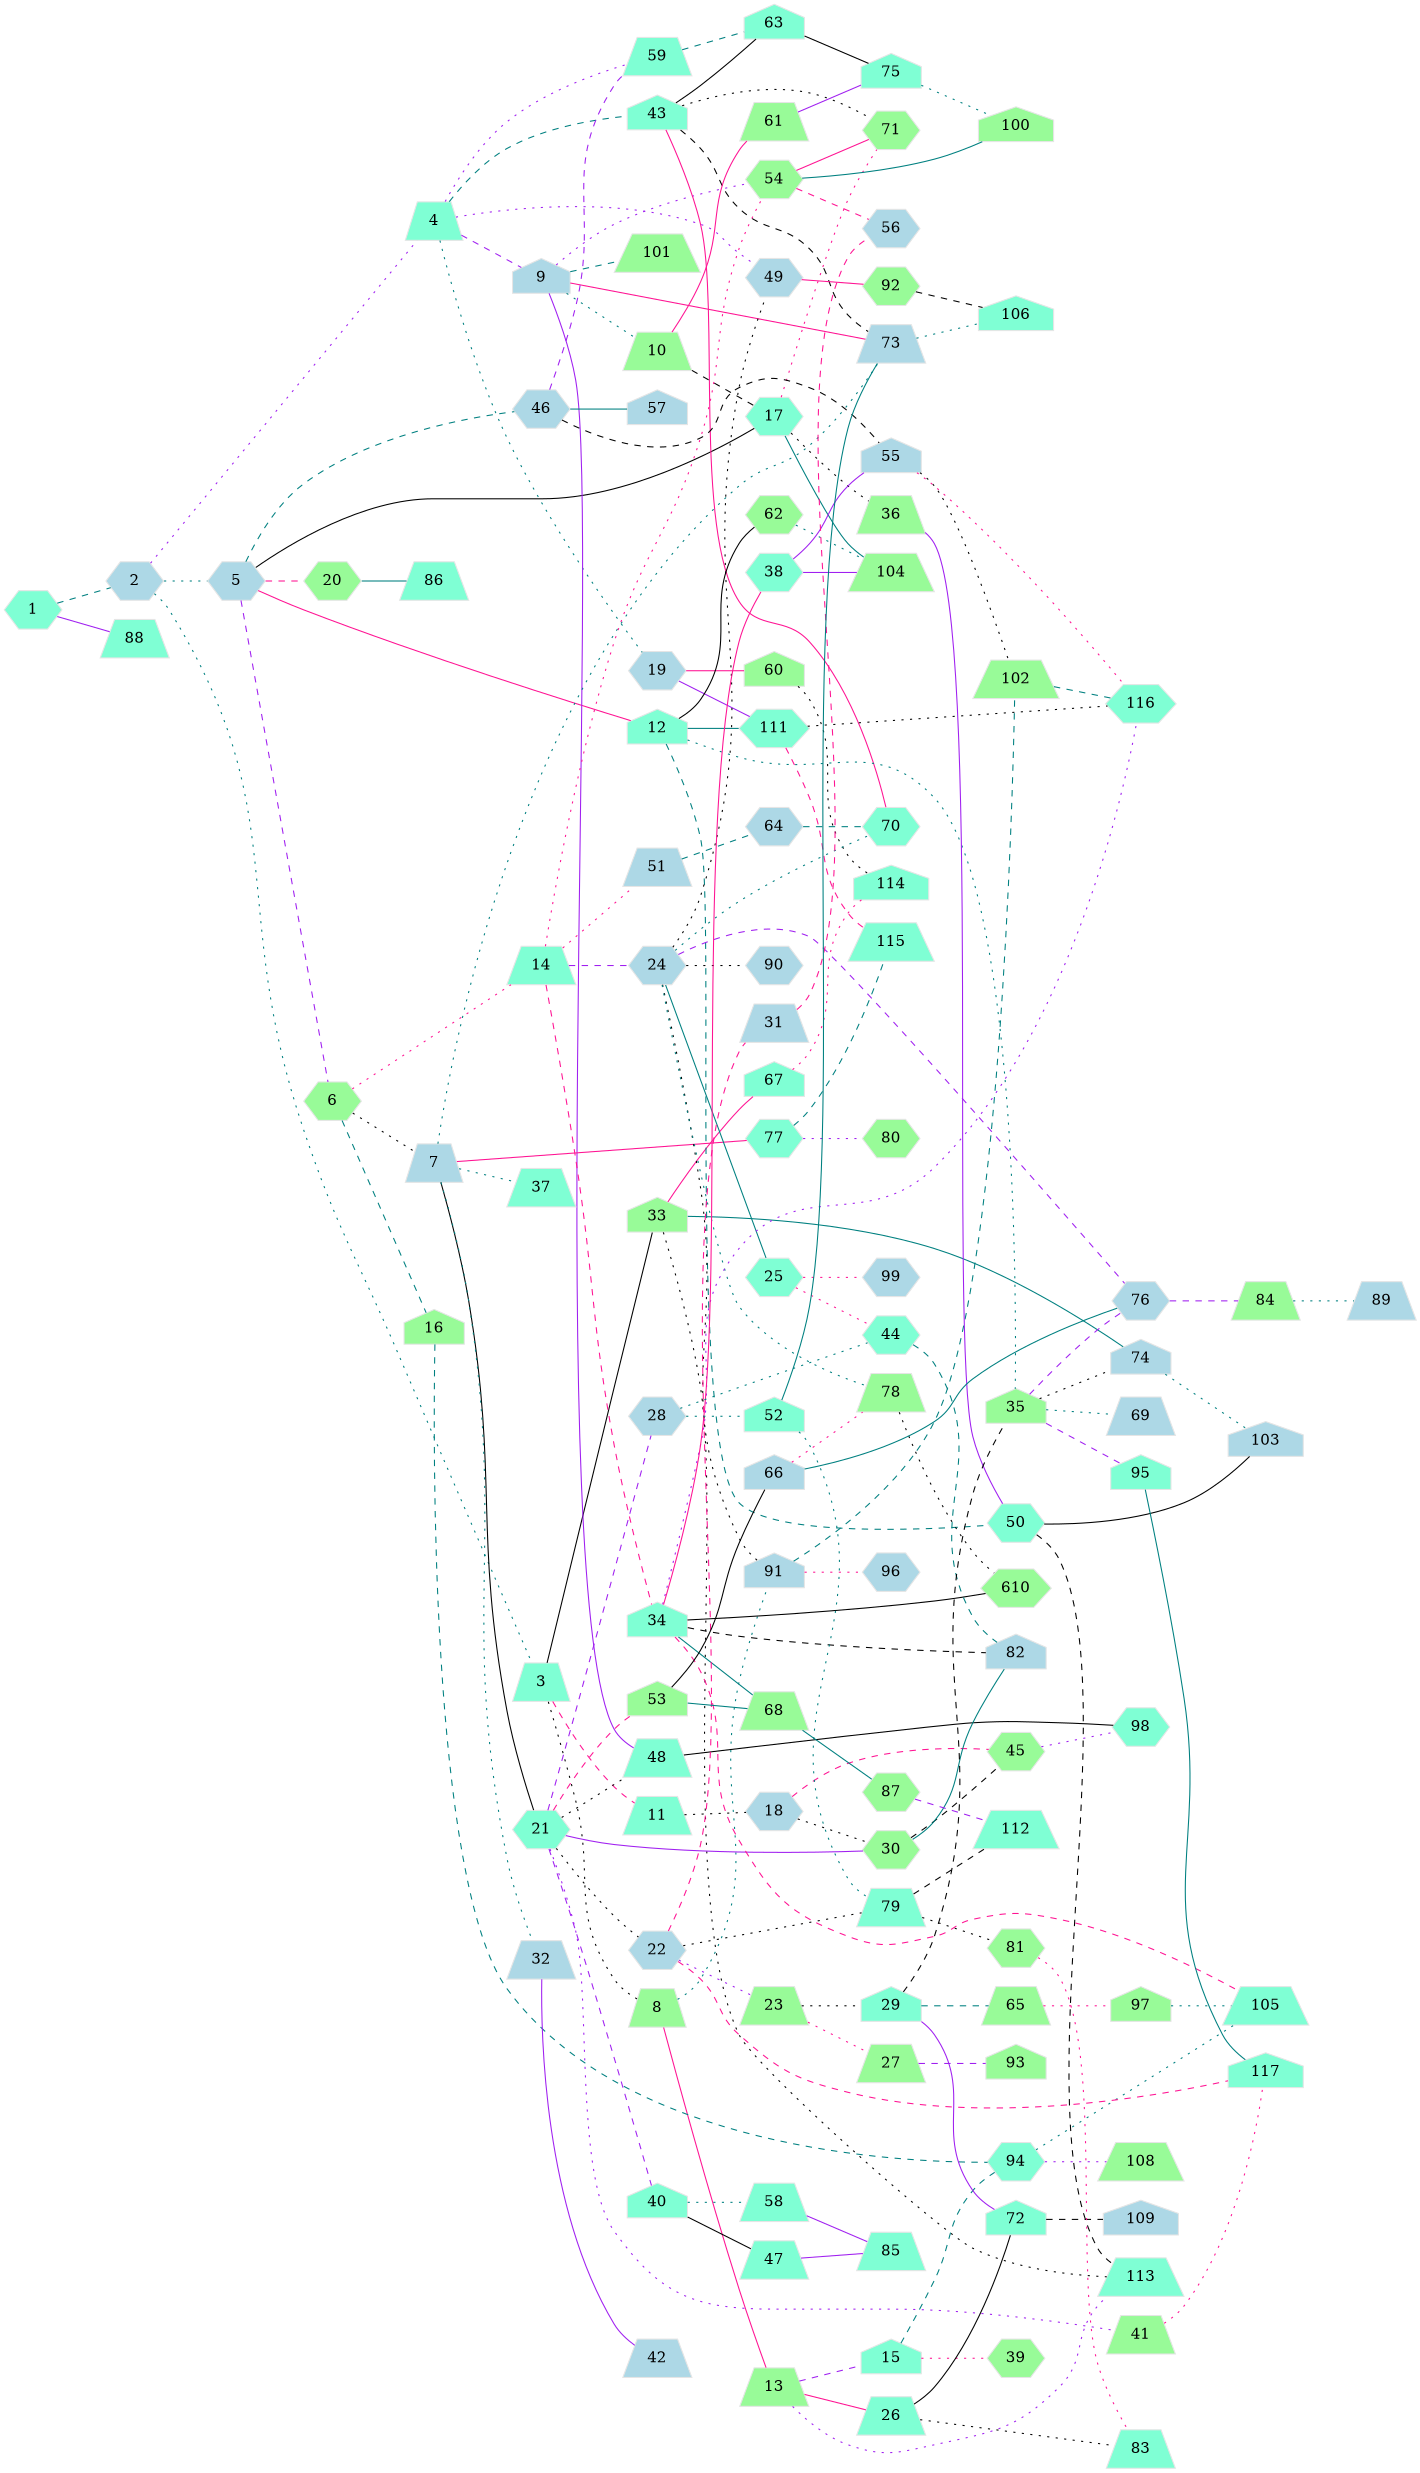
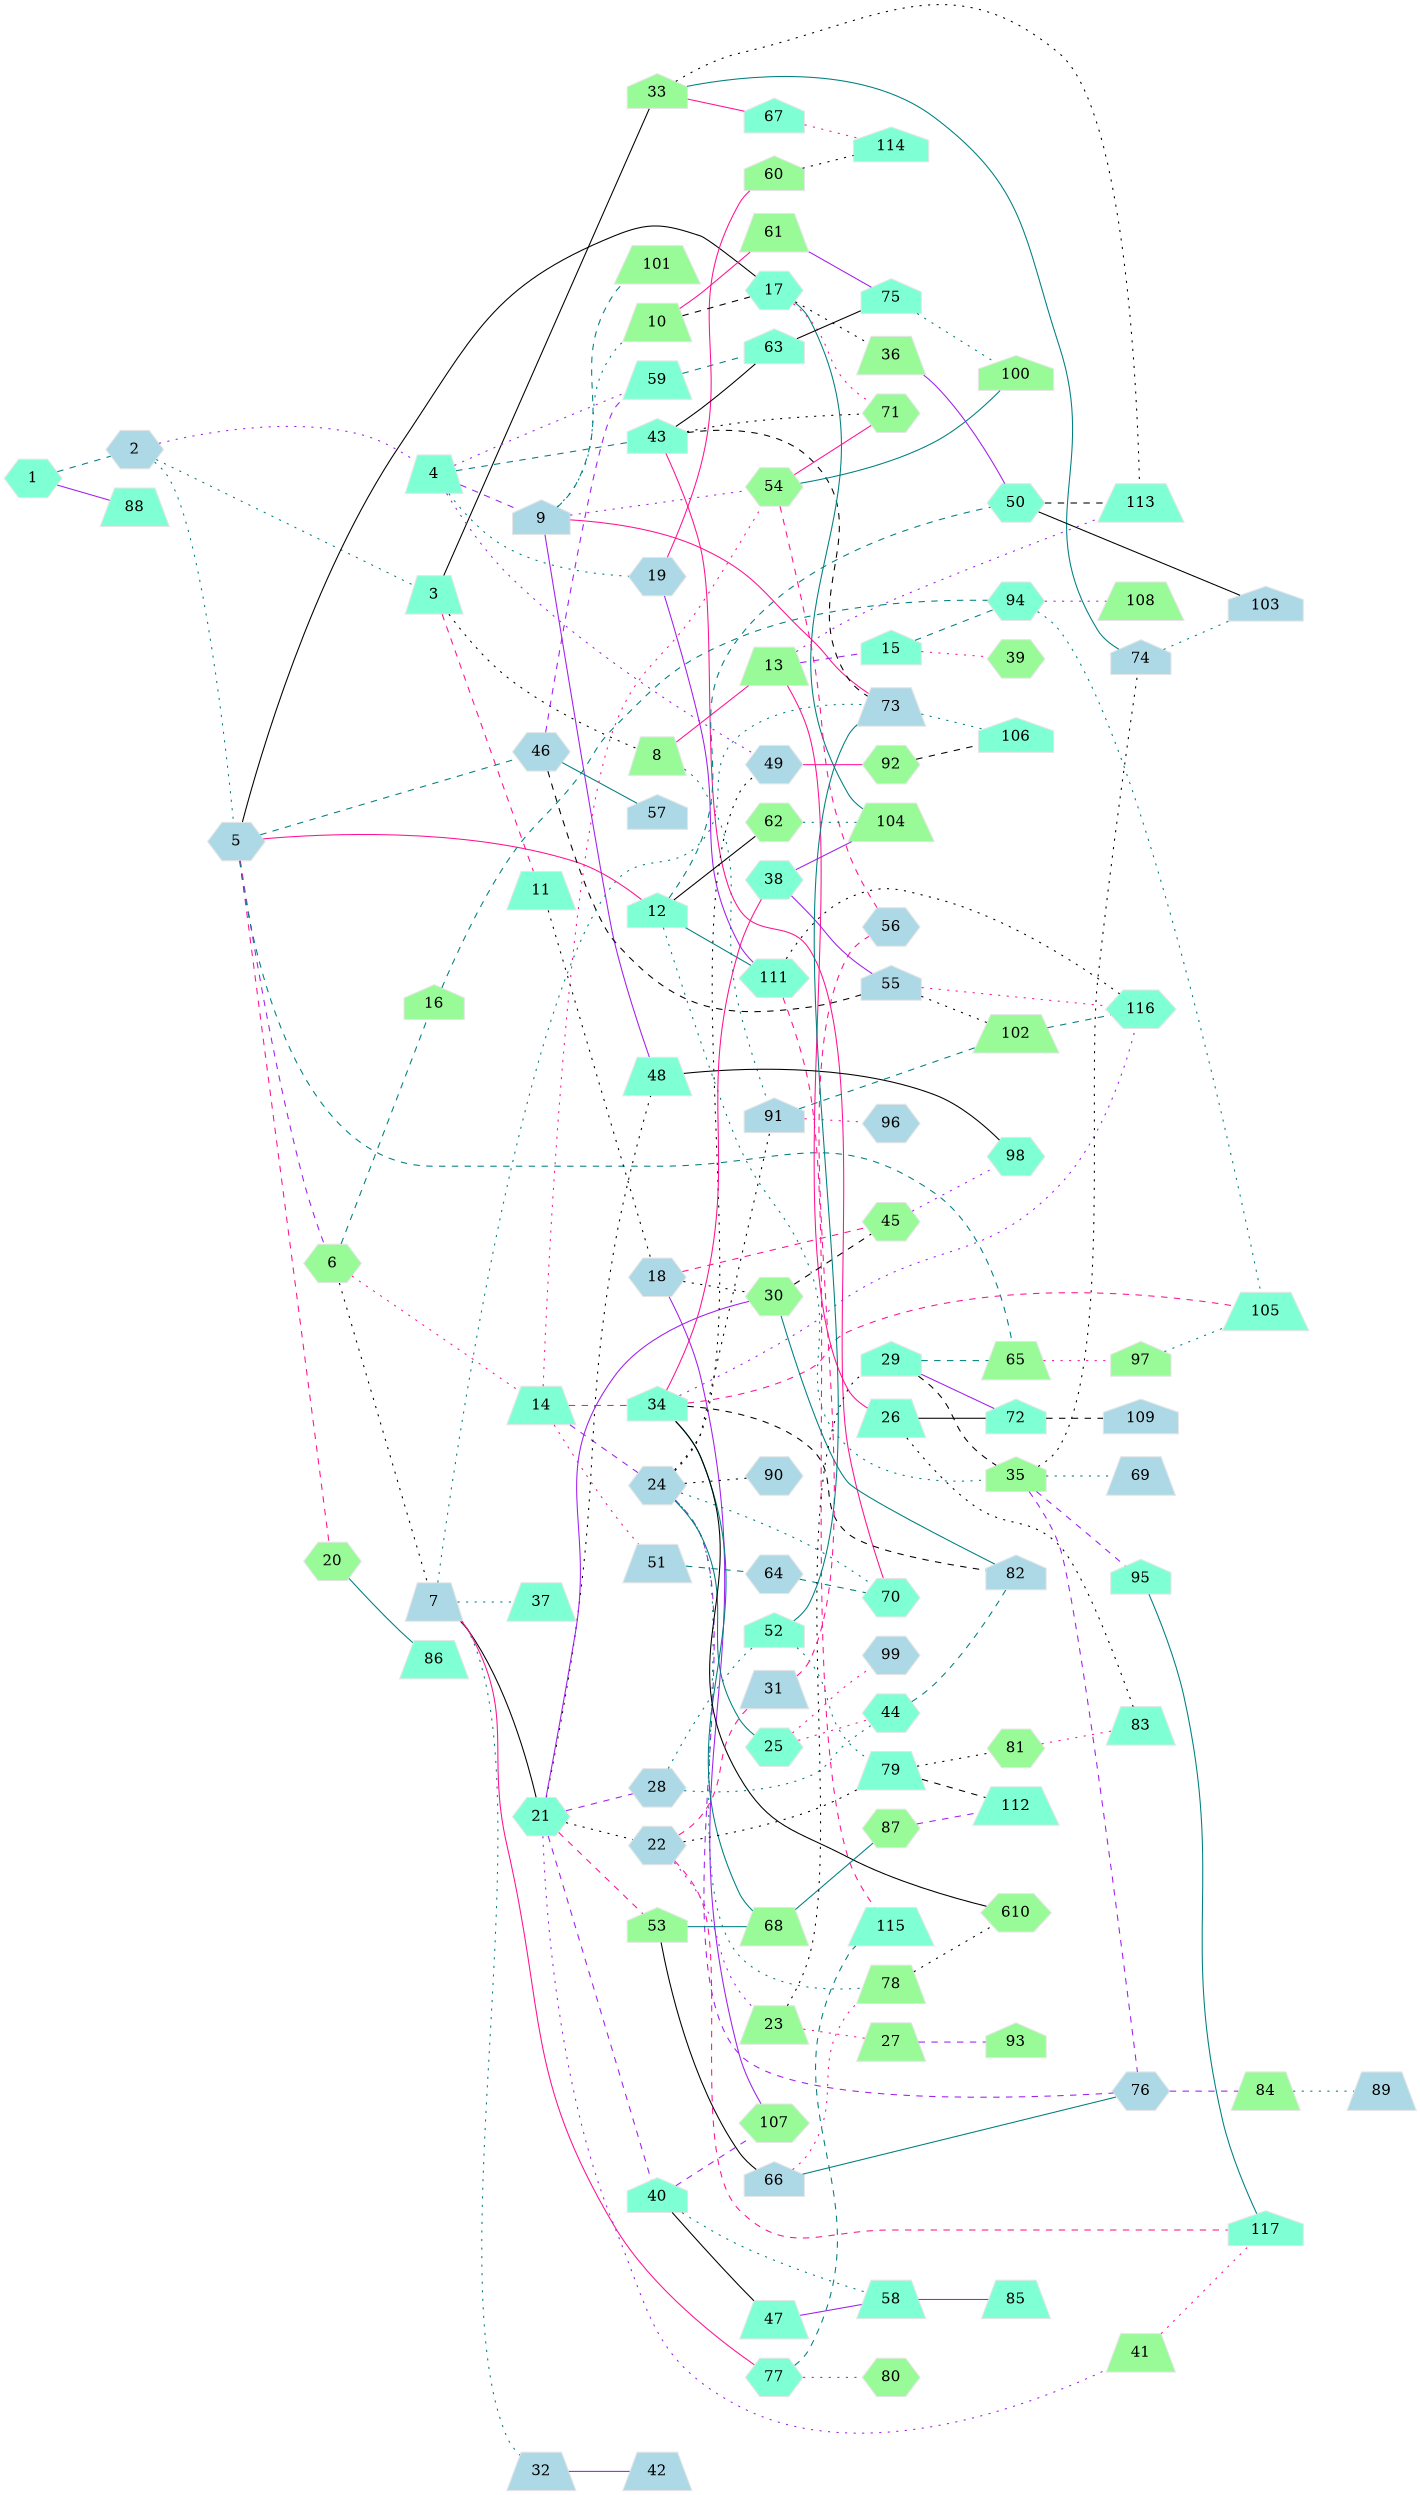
none -> (579, 1166)
none -> (774, 2123)
(832, 2256) -> (832, 2310)
